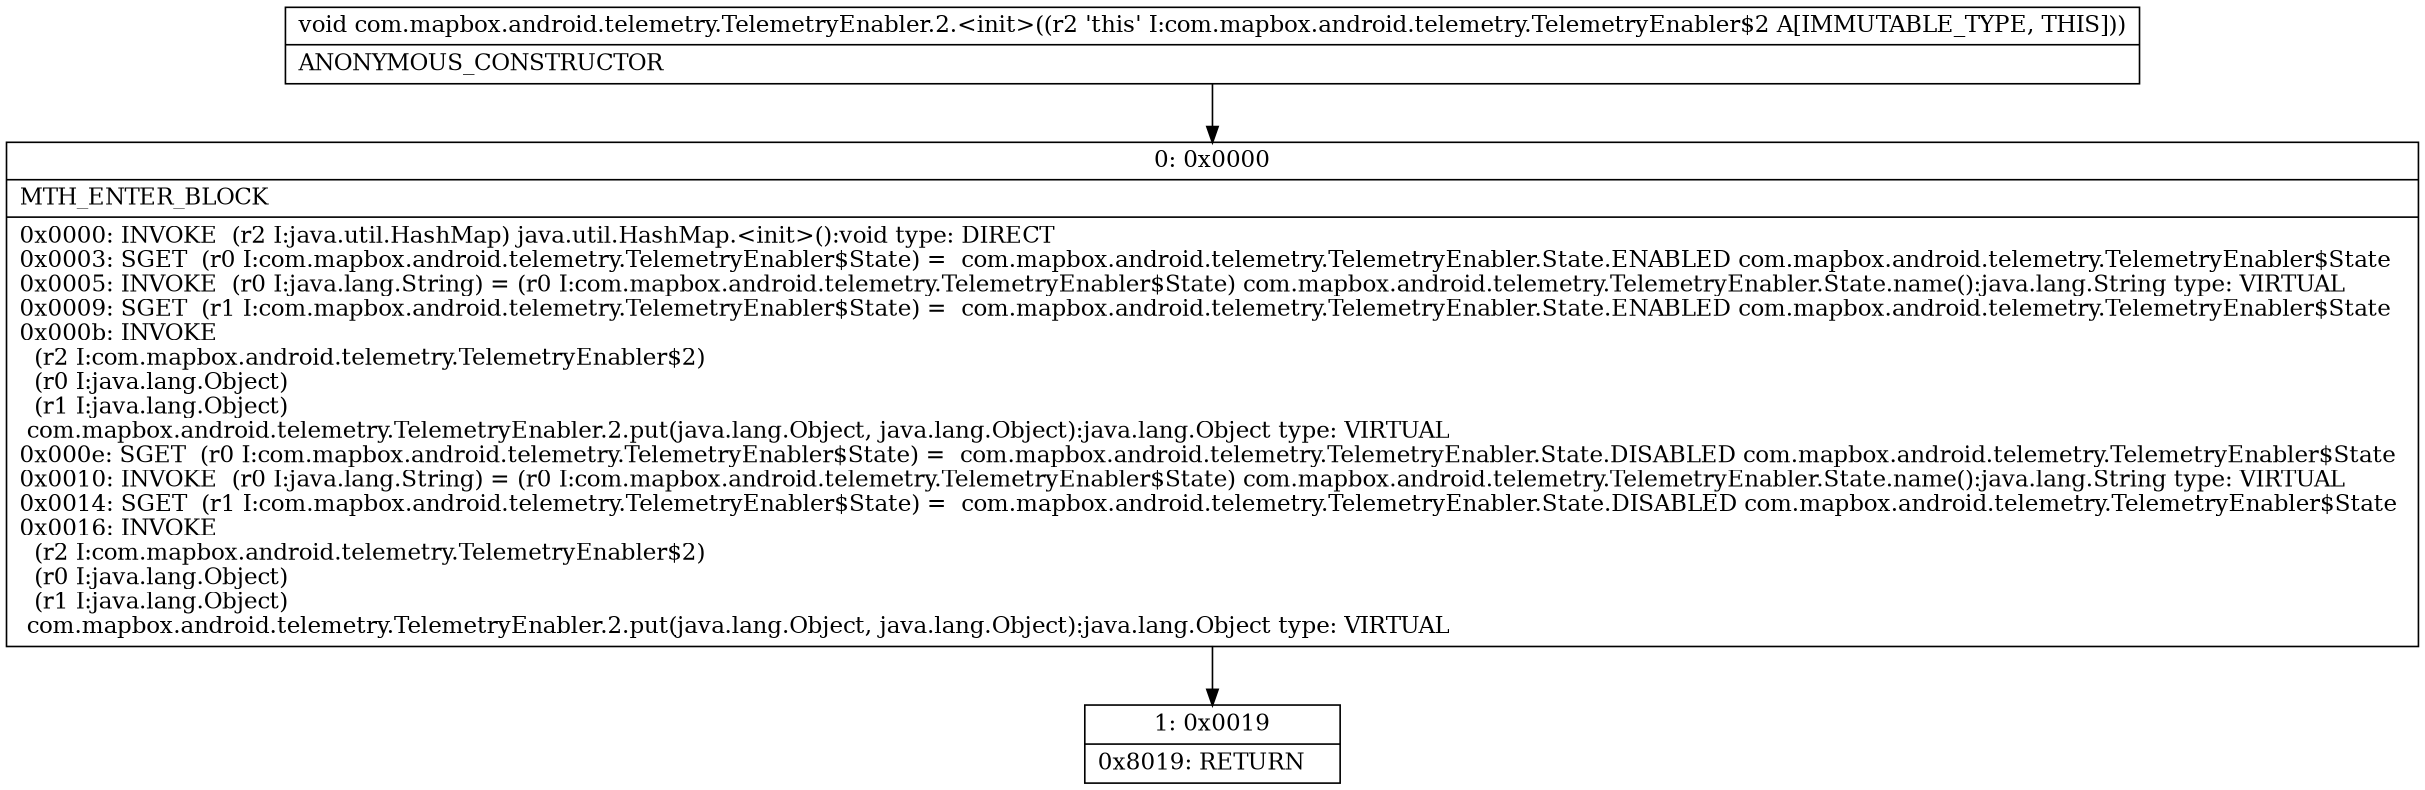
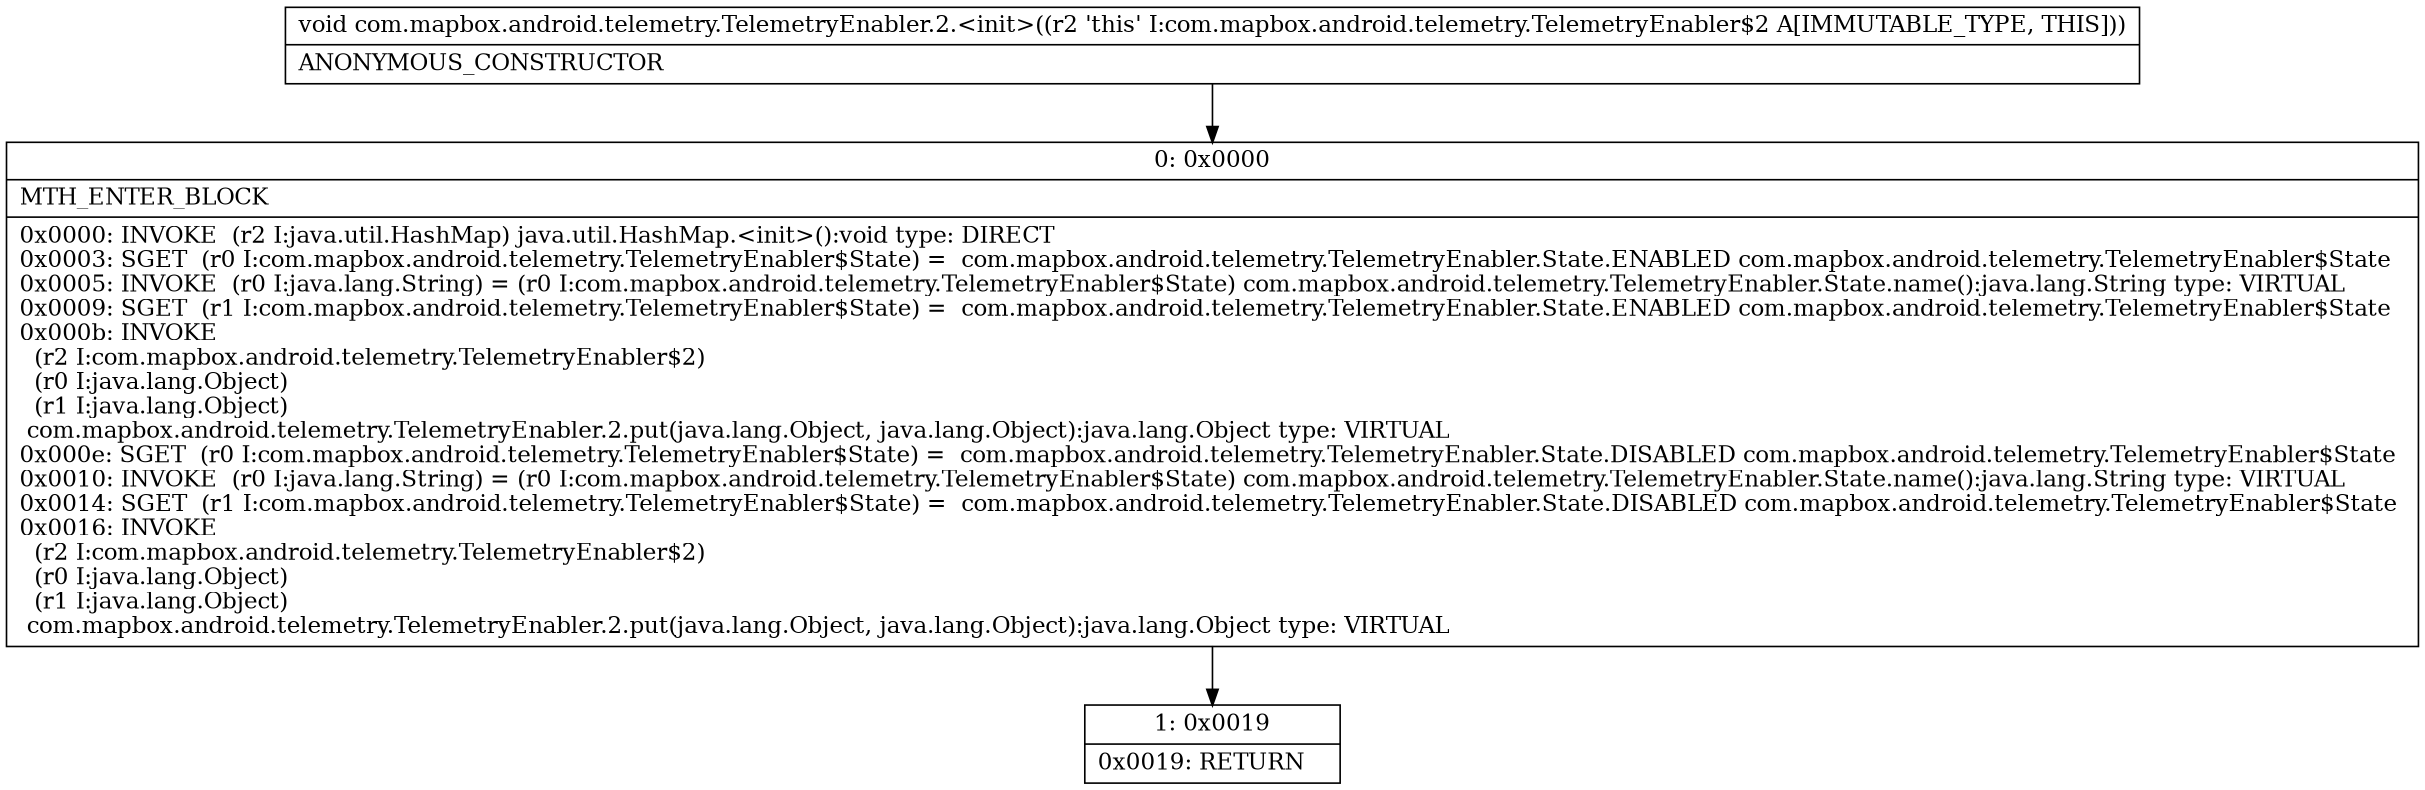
(1212, 763) -> (1212, 763)
